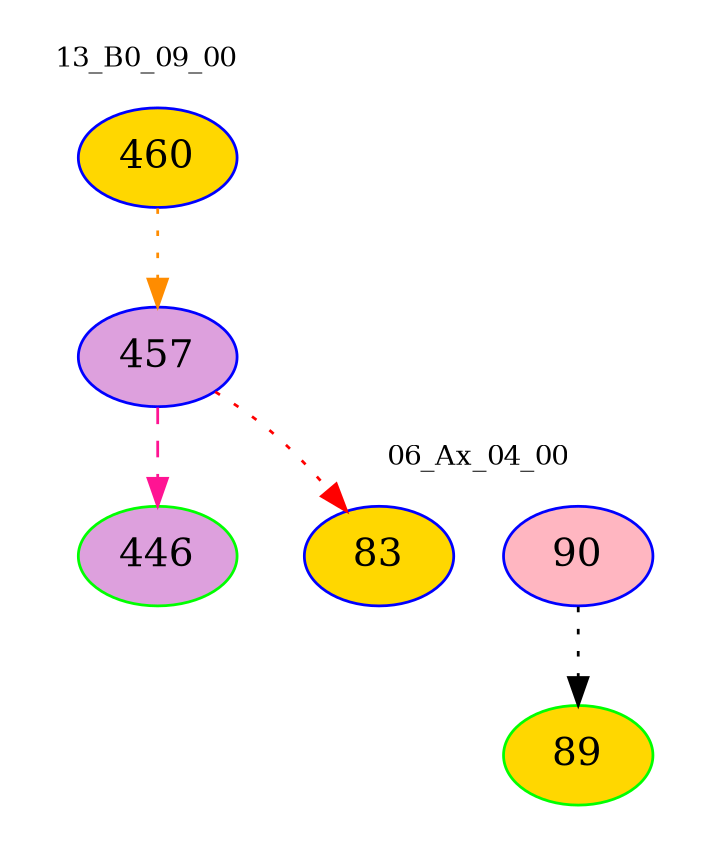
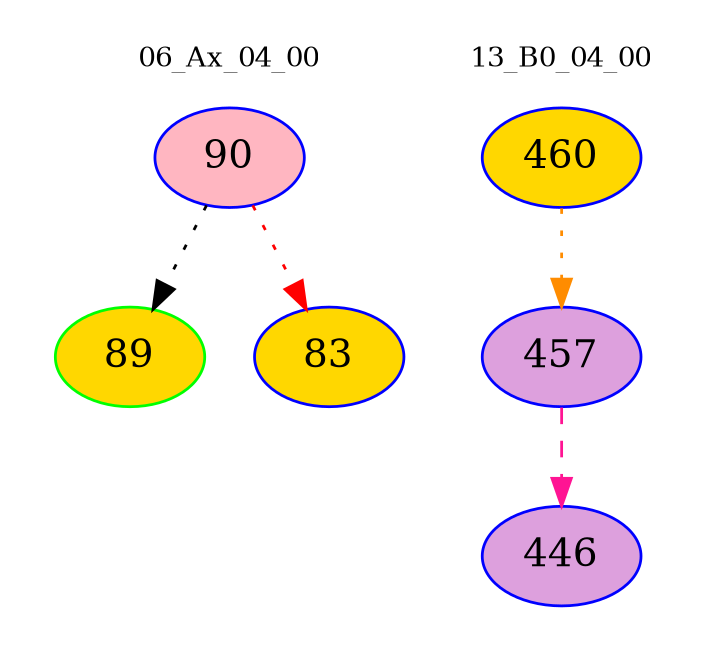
(147, 59) -> (562, 59)
(300, 459) -> (273, 245)
(158, 556) -> (562, 556)
